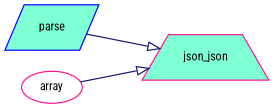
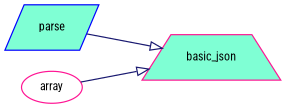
(205, 57) -> (211, 57)
